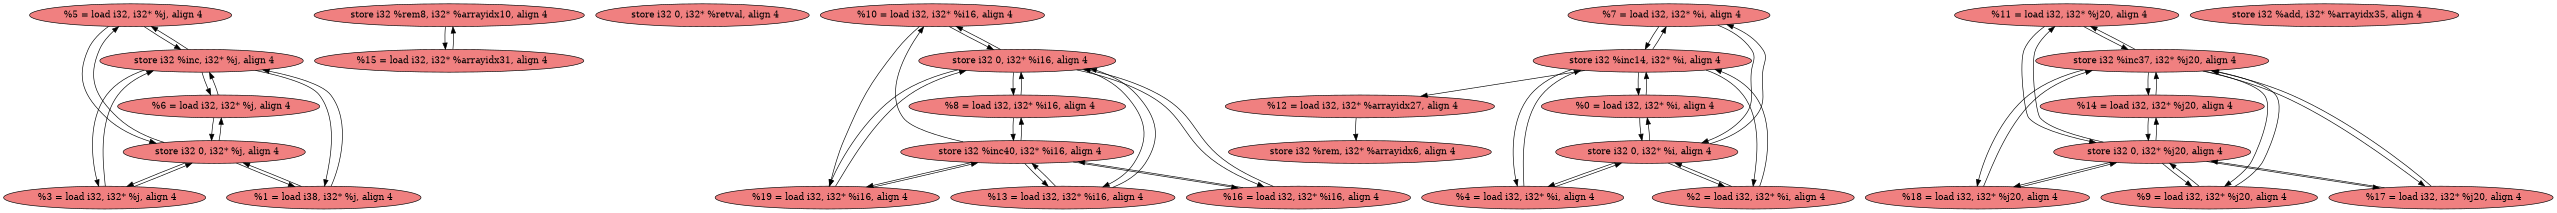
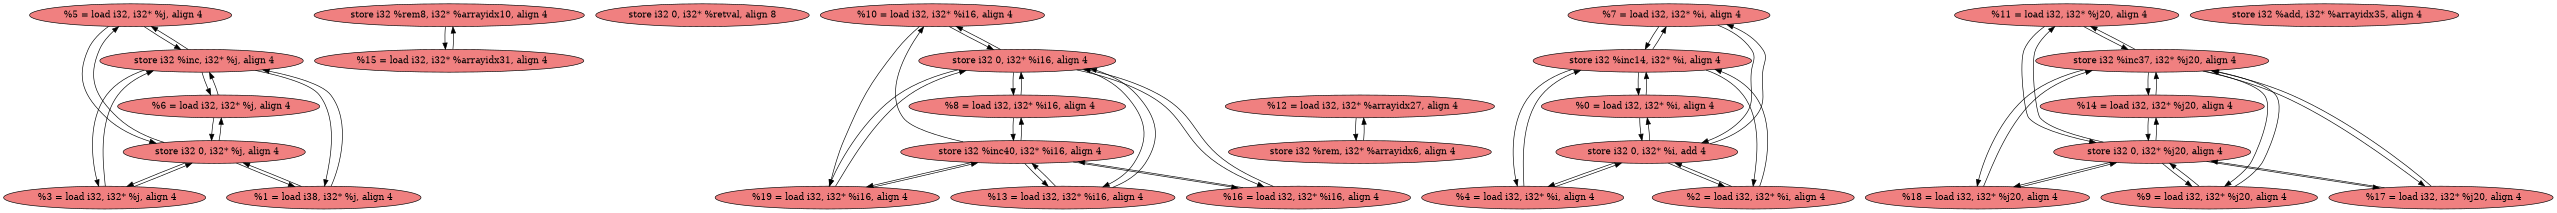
(702, 15) -> (702, 15)
(1506, 83) -> (1364, 132)
(1647, 152) -> (1647, 152)
